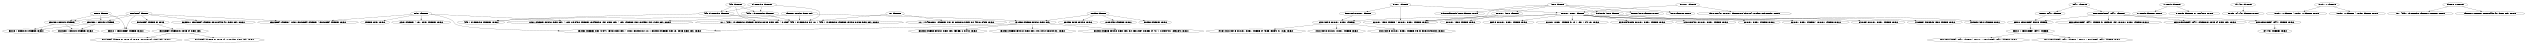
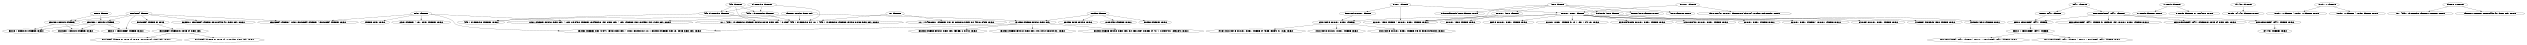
(119, 19) -> (113, 27)
(2030, 22) -> (2030, 22)
